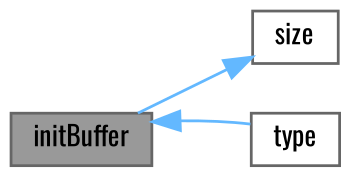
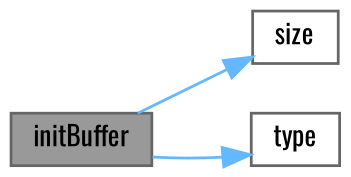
(216, 121) -> (187, 158)
